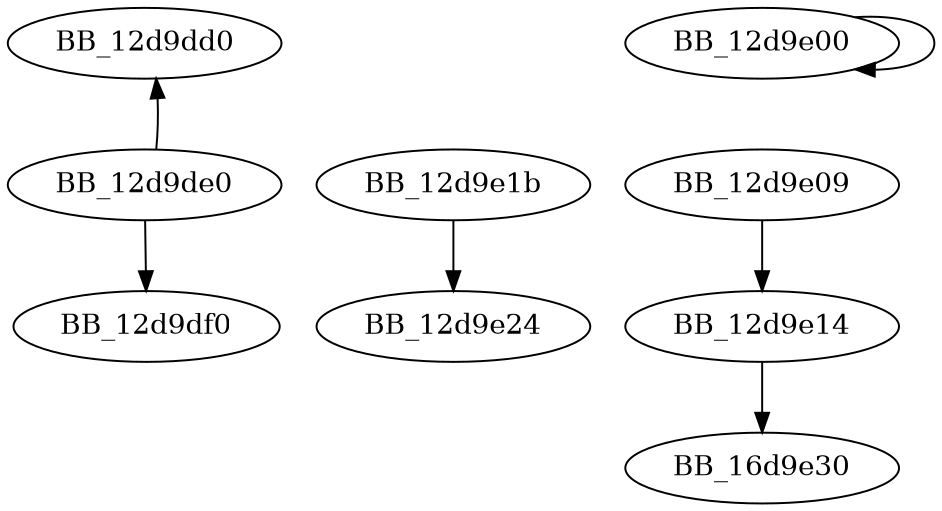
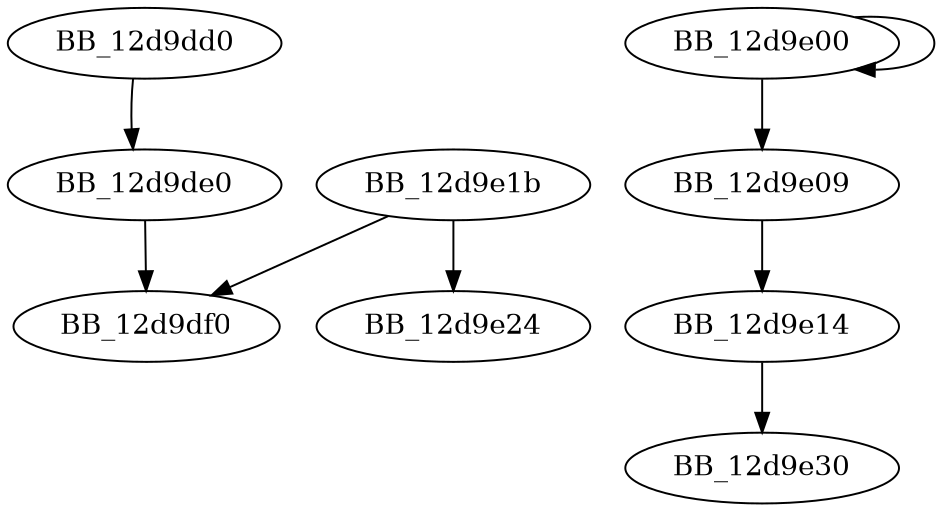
none -> (762, 104)
(158, 124) -> (132, 104)
none -> (309, 252)
(762, 468) -> (762, 468)
